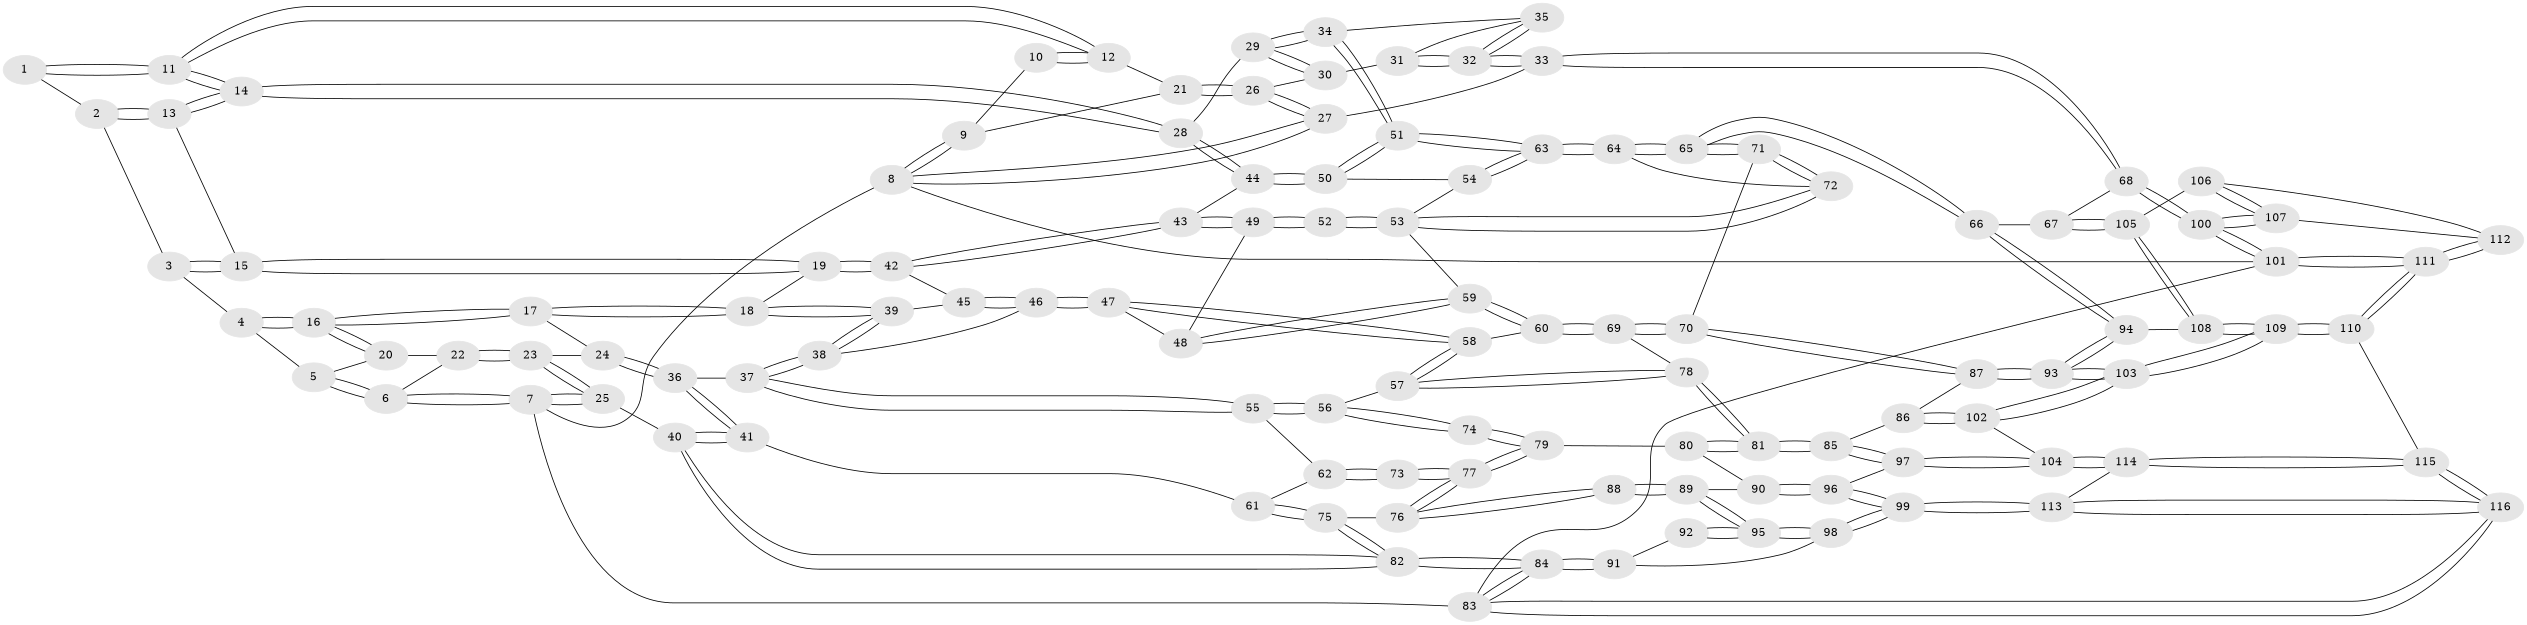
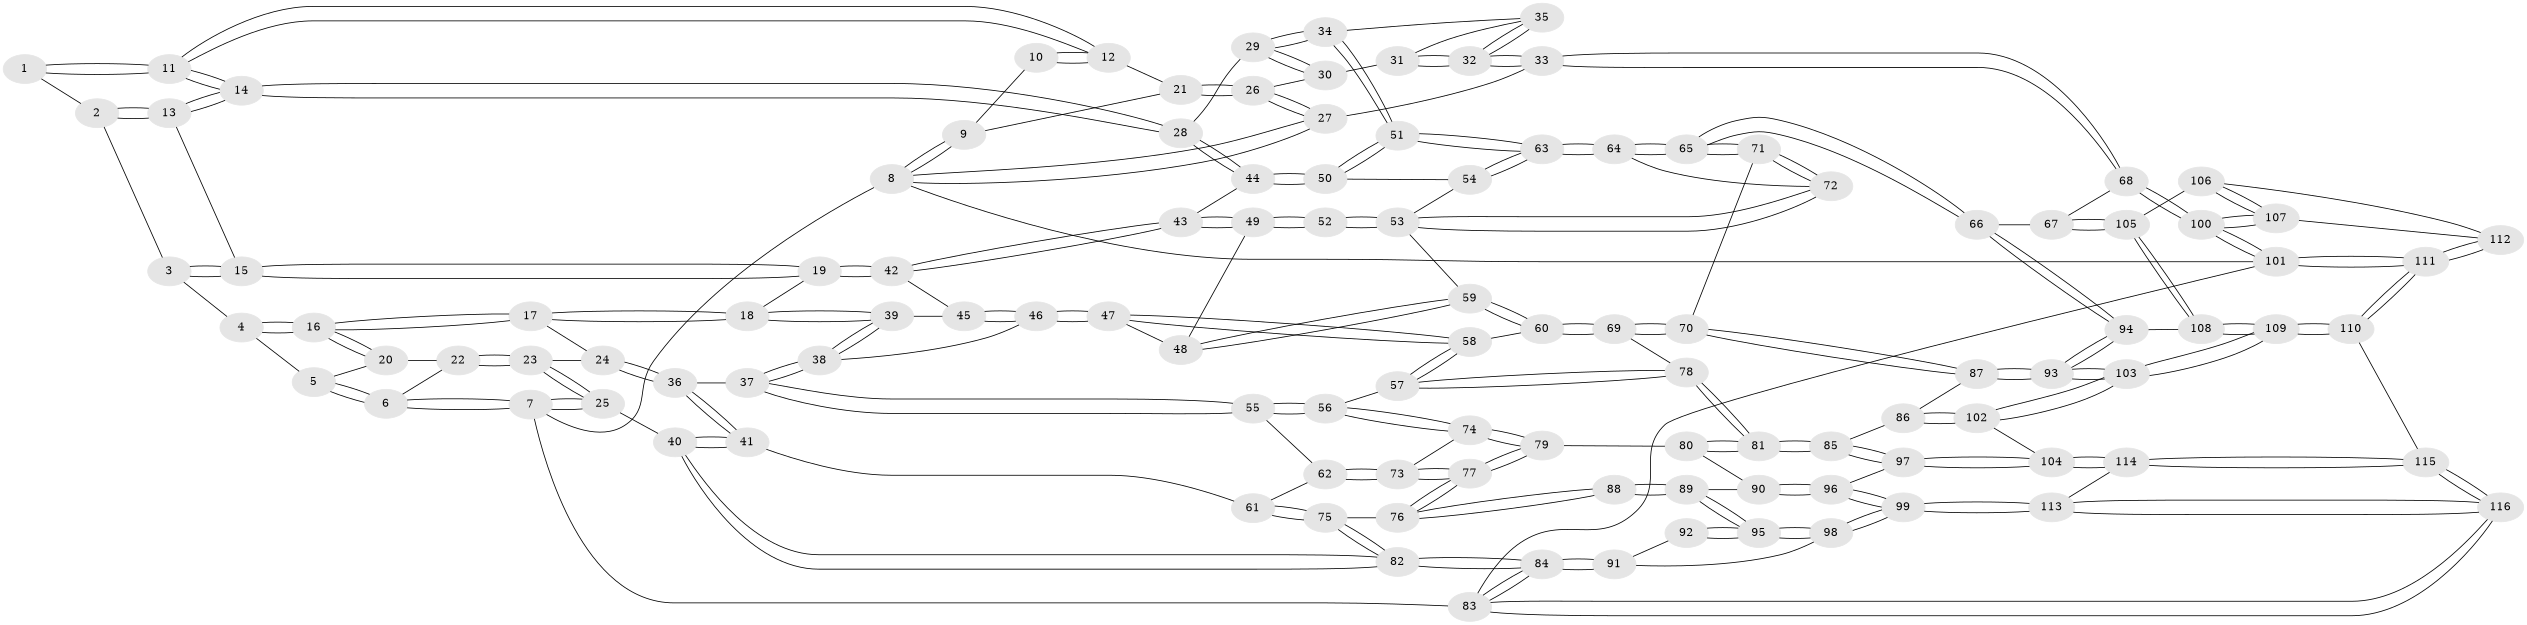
none -> (1434, 452)
